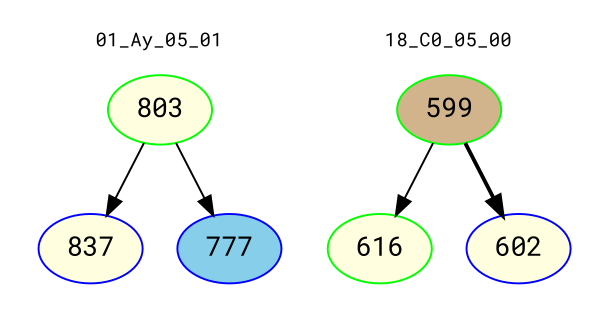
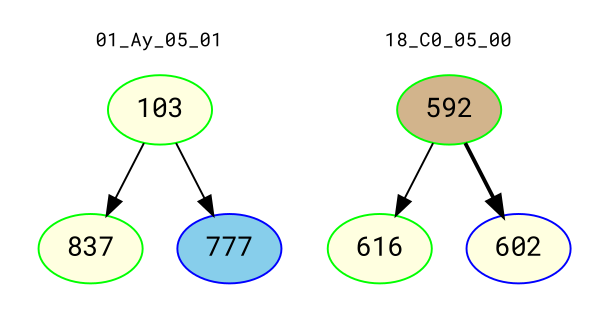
(160, 110) -> (160, 110)
(449, 110) -> (449, 110)
(91, 249) -> (91, 249)
